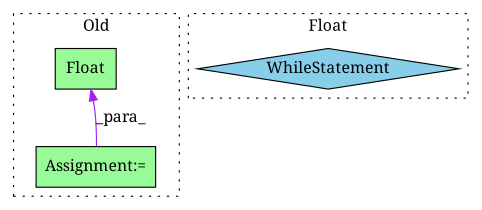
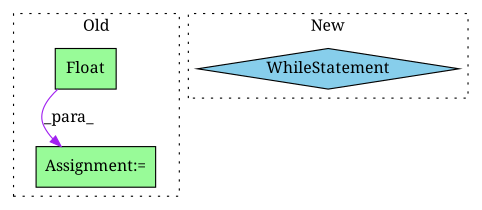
(328, 27) -> (328, 27)
(96, 123) -> (42, 113)
